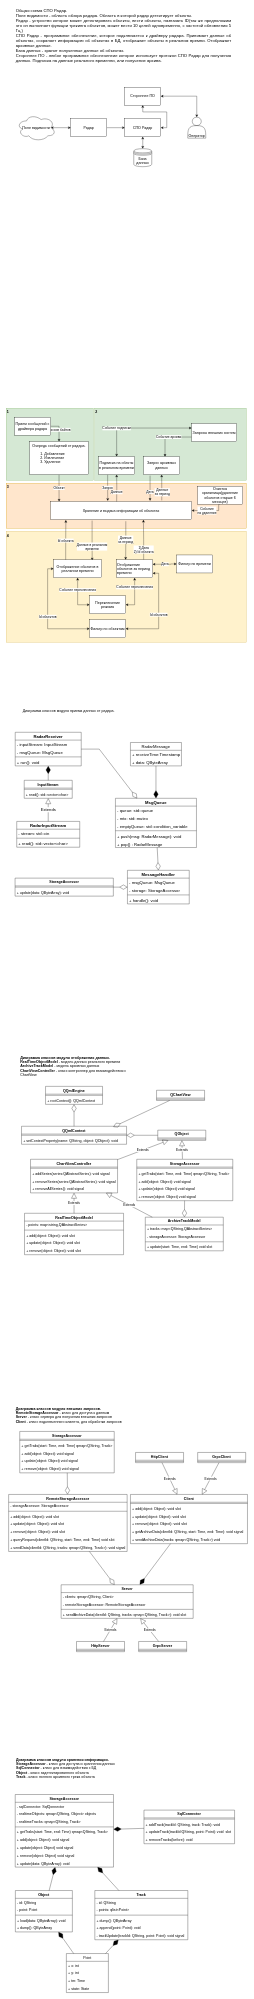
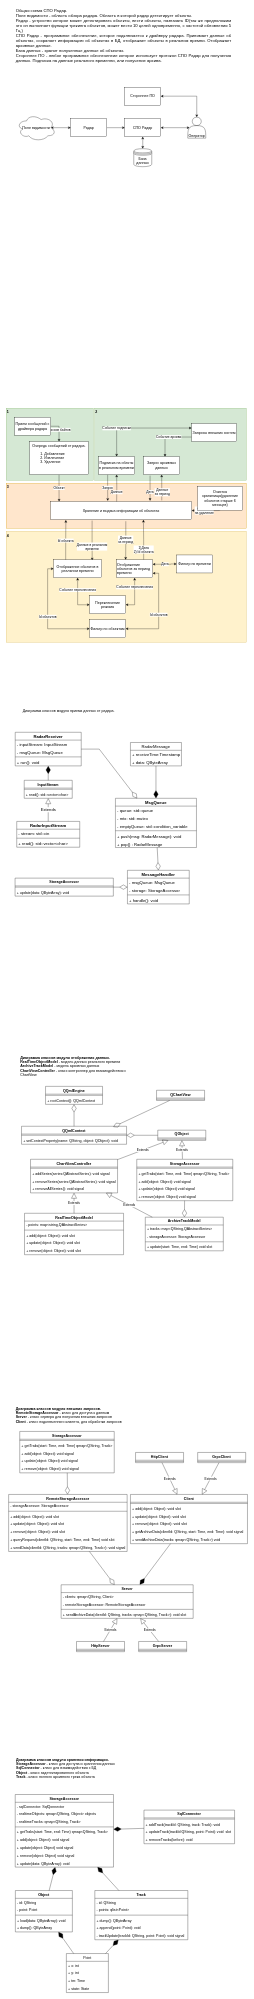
(143, 108) -> (186, 128)
(220, 495) -> (220, 498)
